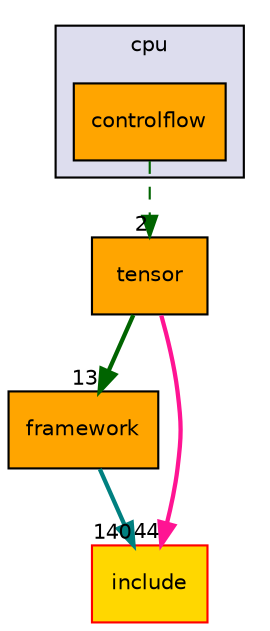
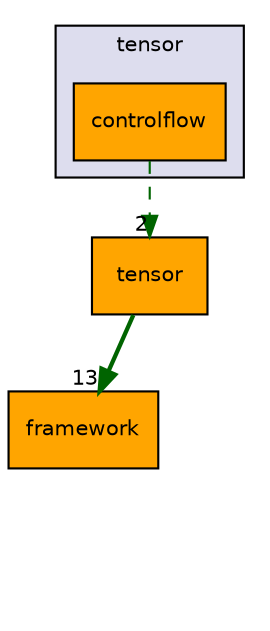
(150, 46) -> (150, 46)
(150, 584) -> none
